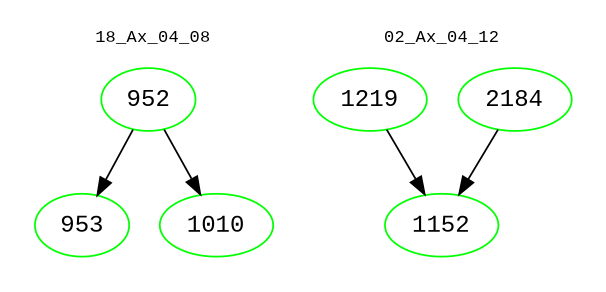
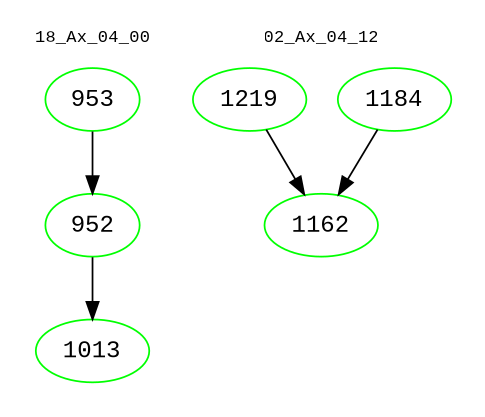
(154, 38) -> (93, 38)
(515, 100) -> (395, 100)
(119, 155) -> (93, 154)
(216, 225) -> (93, 351)
(442, 225) -> (321, 225)
